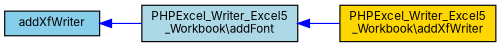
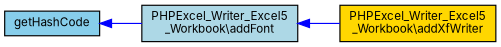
(52, 23) -> (52, 23)
